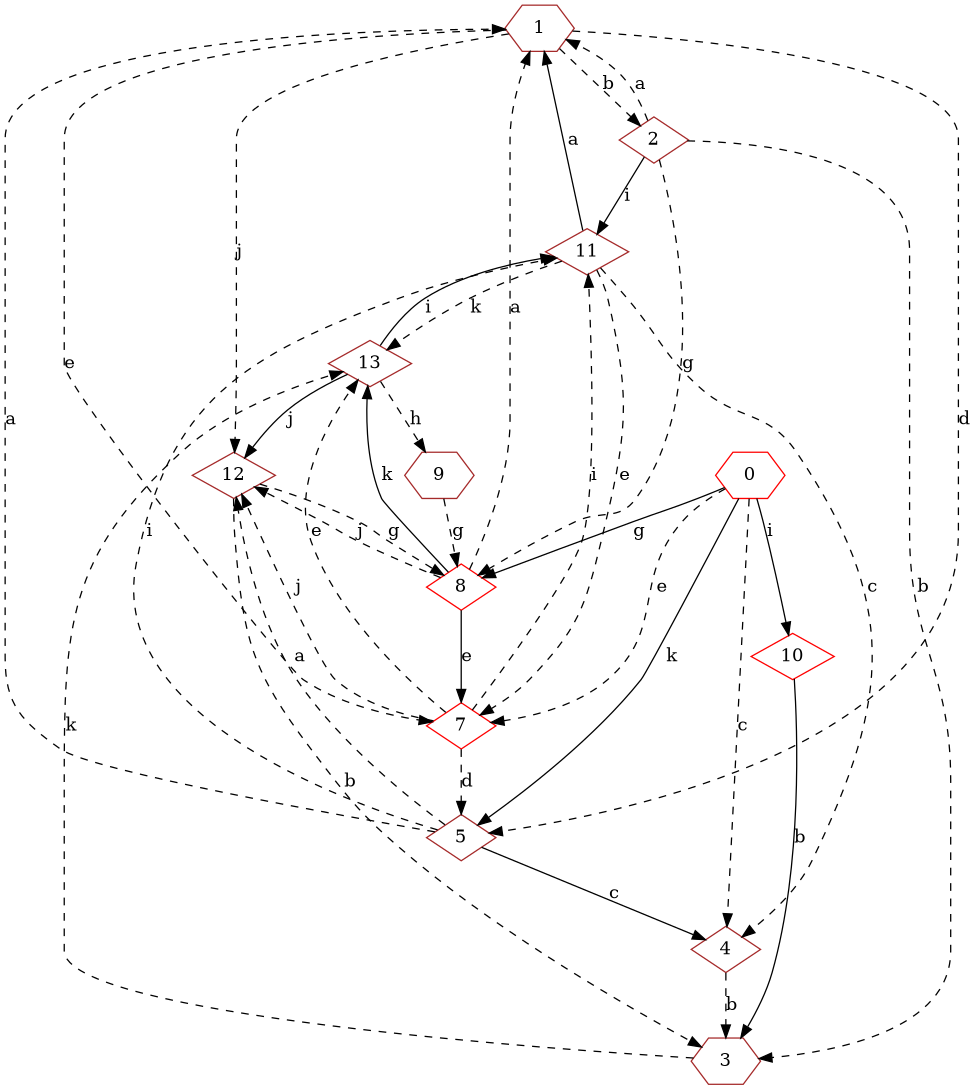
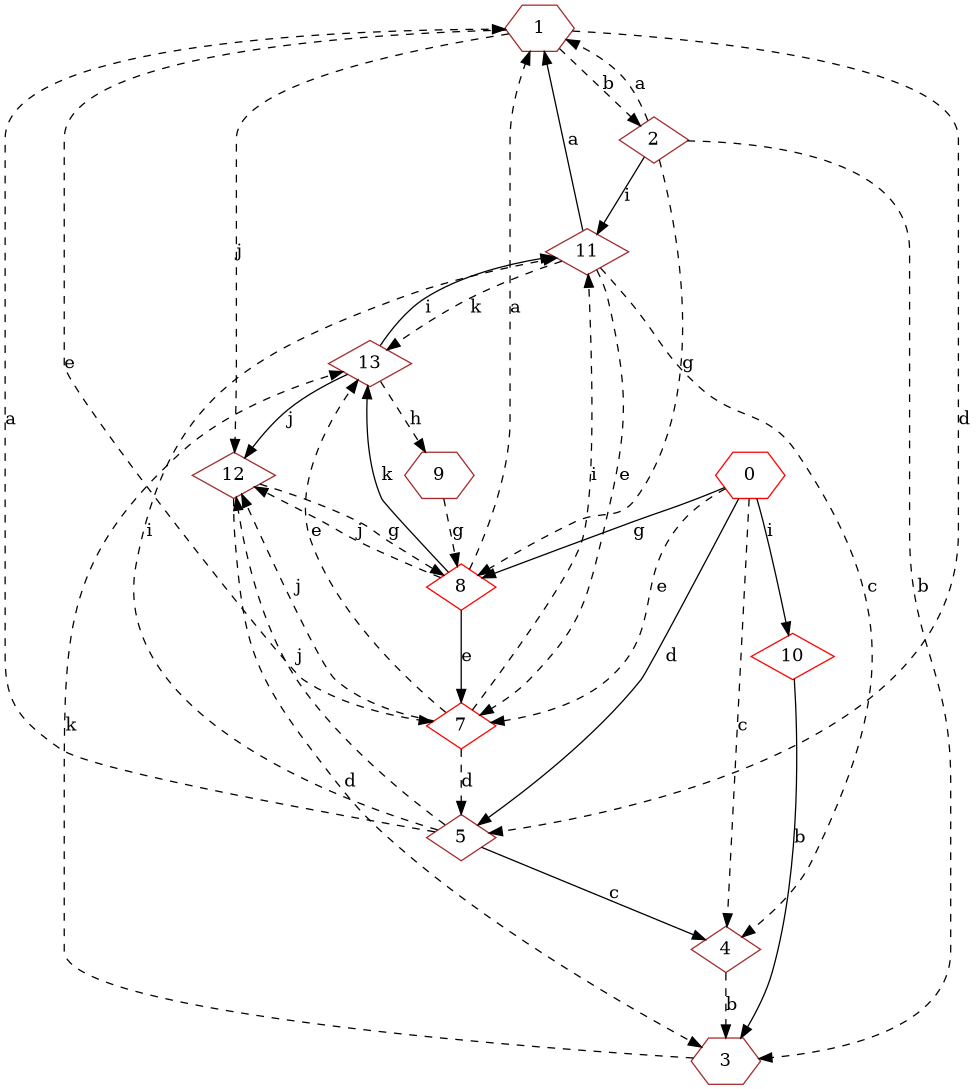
(300, 656) -> (300, 656)
(672, 656) -> (672, 656)
(351, 782) -> (351, 782)
